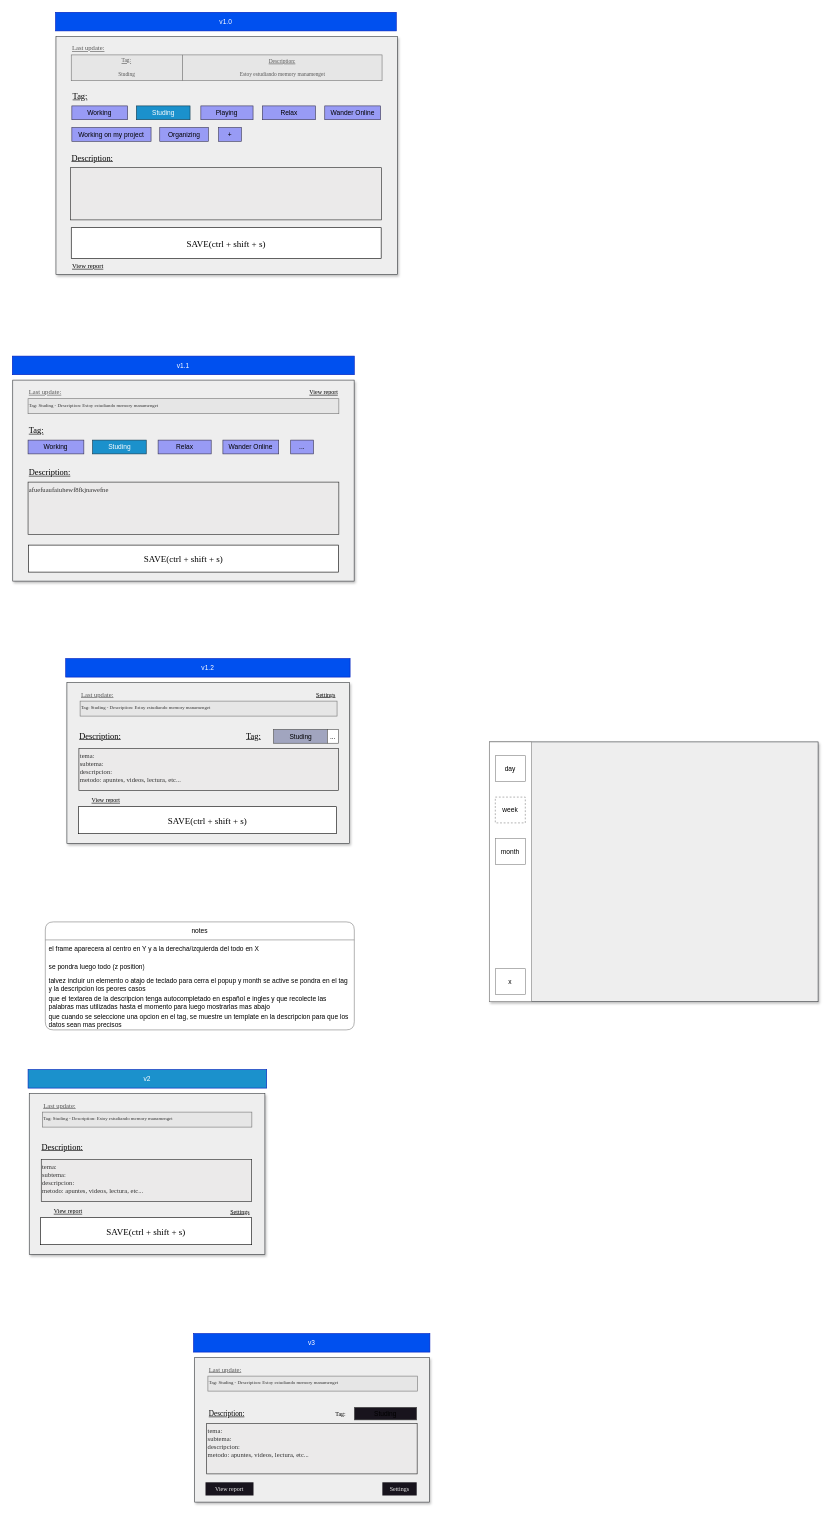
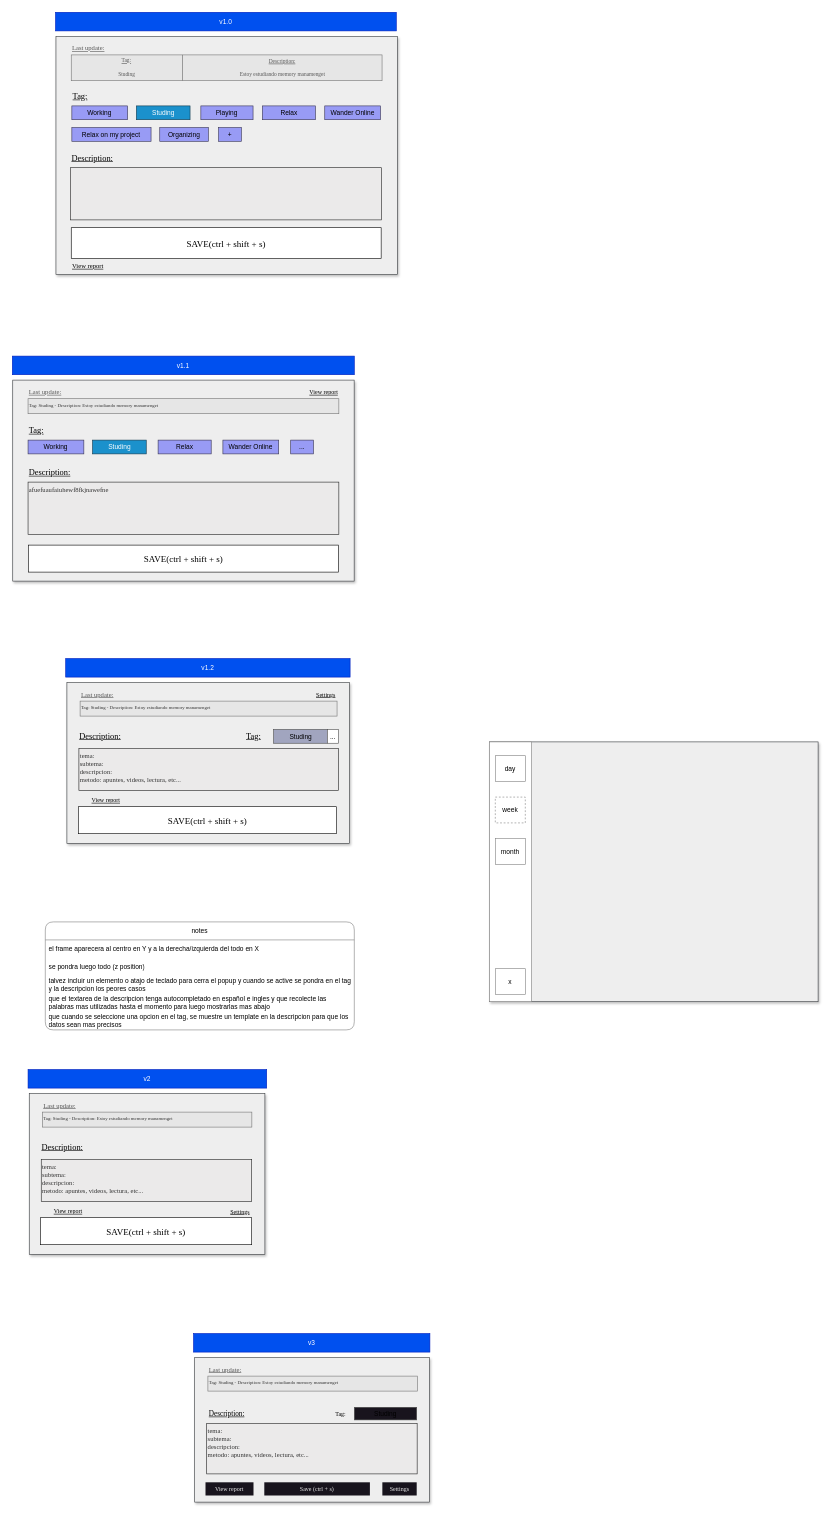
(111, 135) -> (111, 135)
(200, 985) -> (200, 985)
(147, 1079) -> (147, 1079)
none -> (317, 1489)
